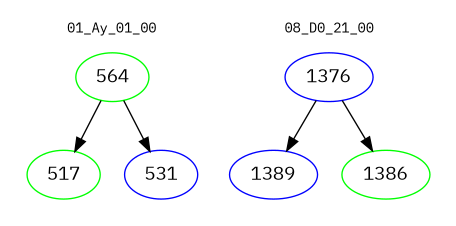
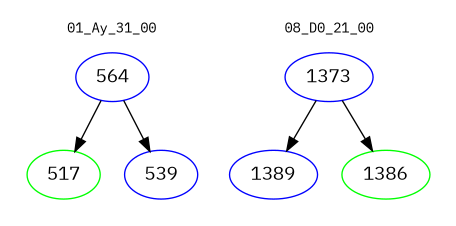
(112, 29) -> (112, 29)
(112, 77) -> (112, 77)
(329, 77) -> (329, 77)
(161, 175) -> (161, 175)
